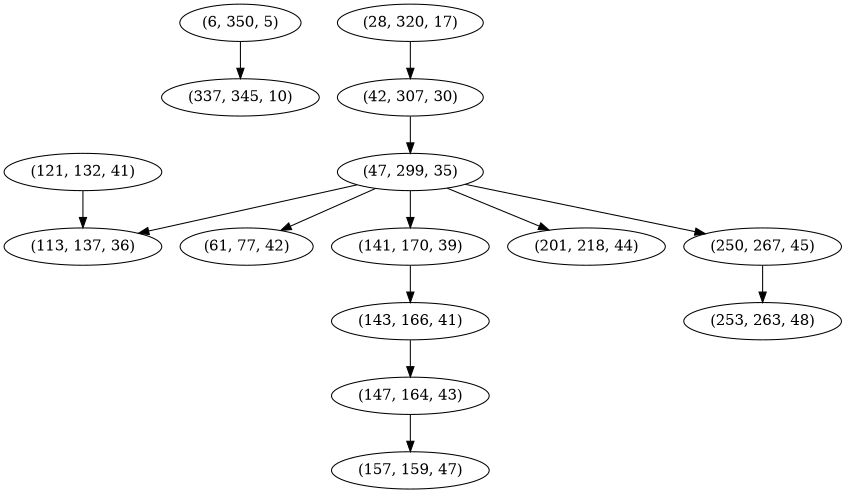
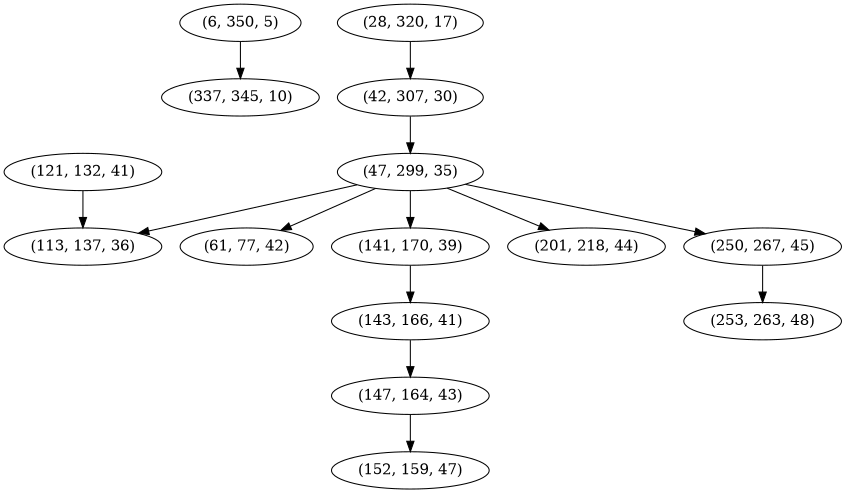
(410, 470) -> (410, 470)
